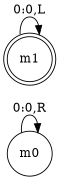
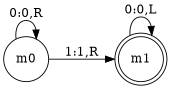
none -> (77, 59)
